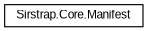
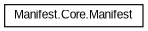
(74, 16) -> (74, 16)
